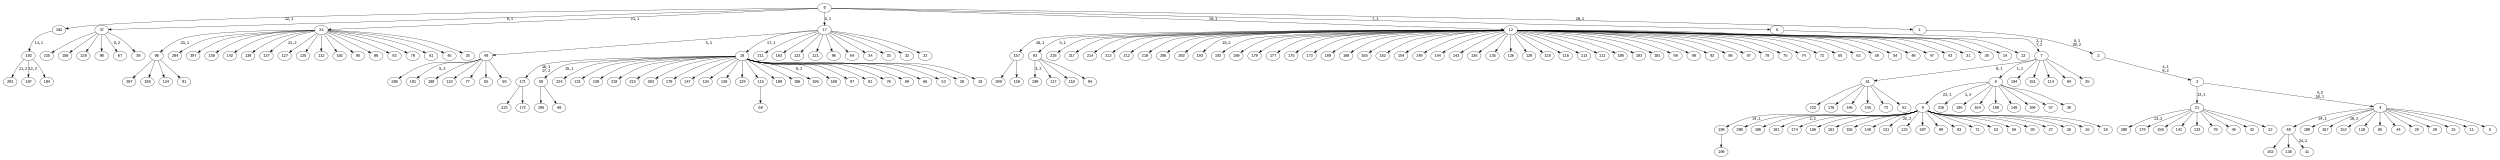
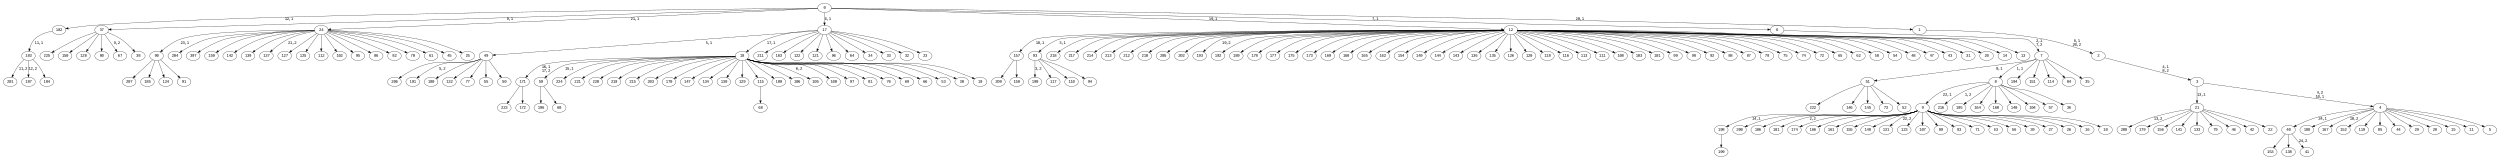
(1831, 108) -> none
